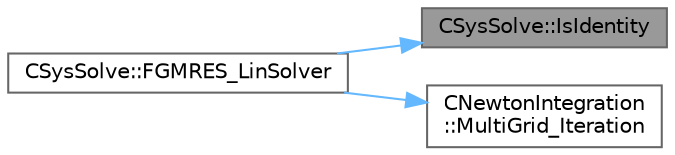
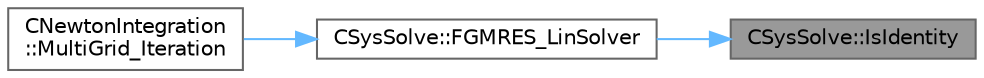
(375, 96) -> (270, 39)
